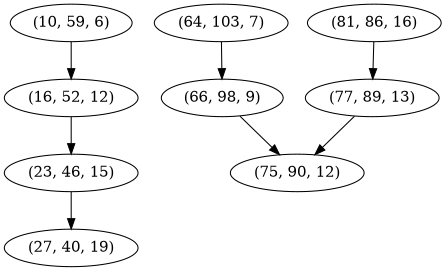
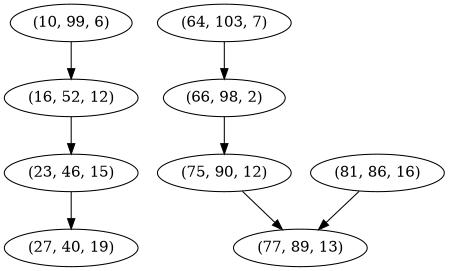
(71, 23) -> (71, 23)
(222, 98) -> (224, 98)
(339, 132) -> (259, 207)
